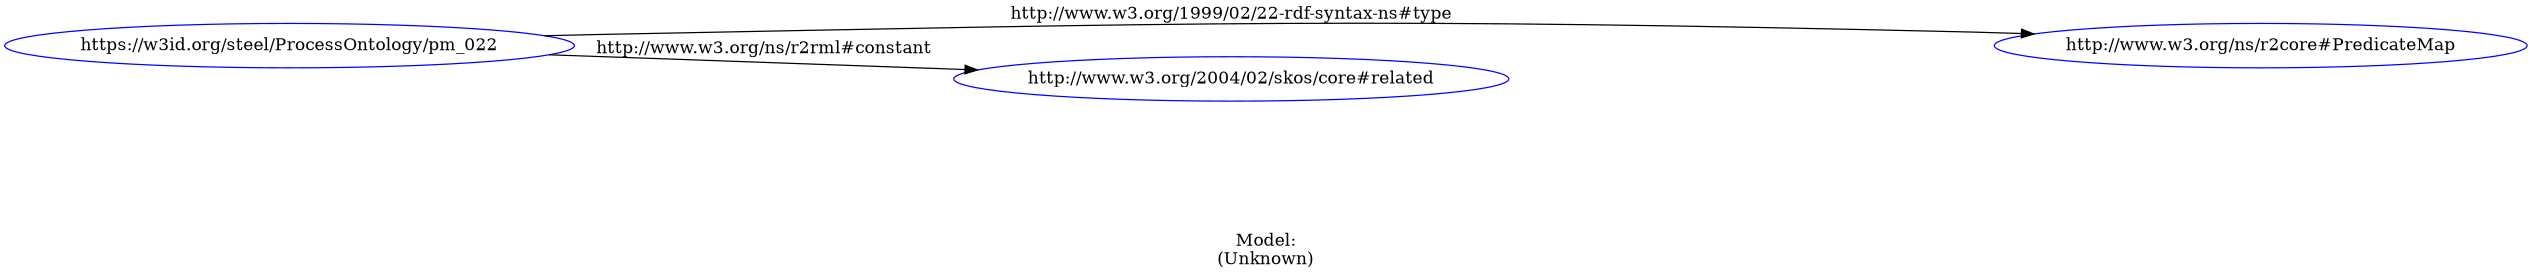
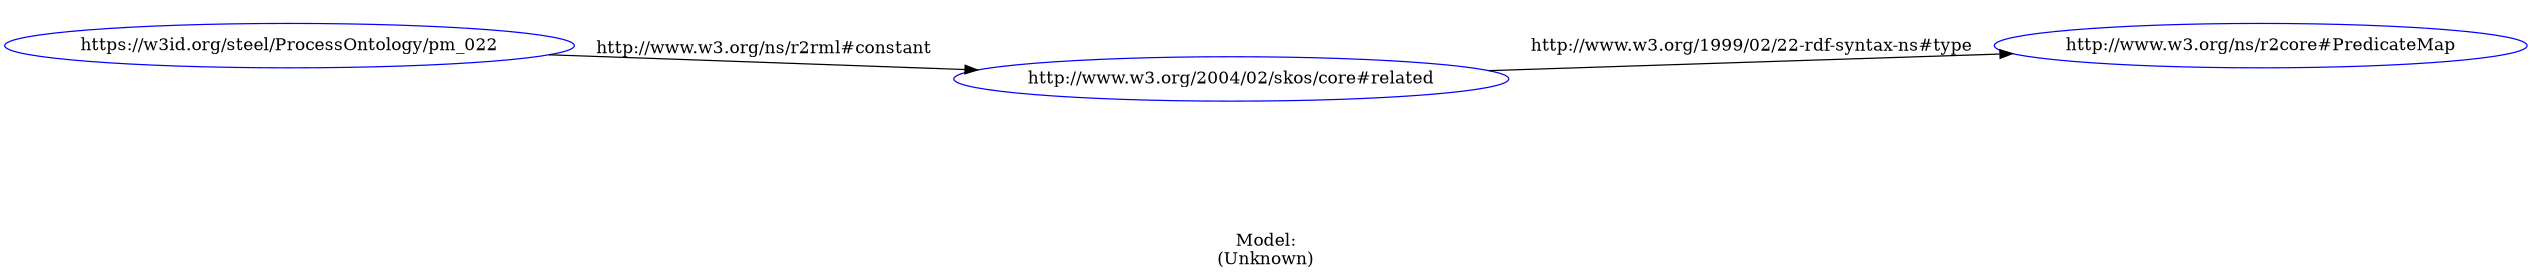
(1283, 23) -> (1744, 62)
